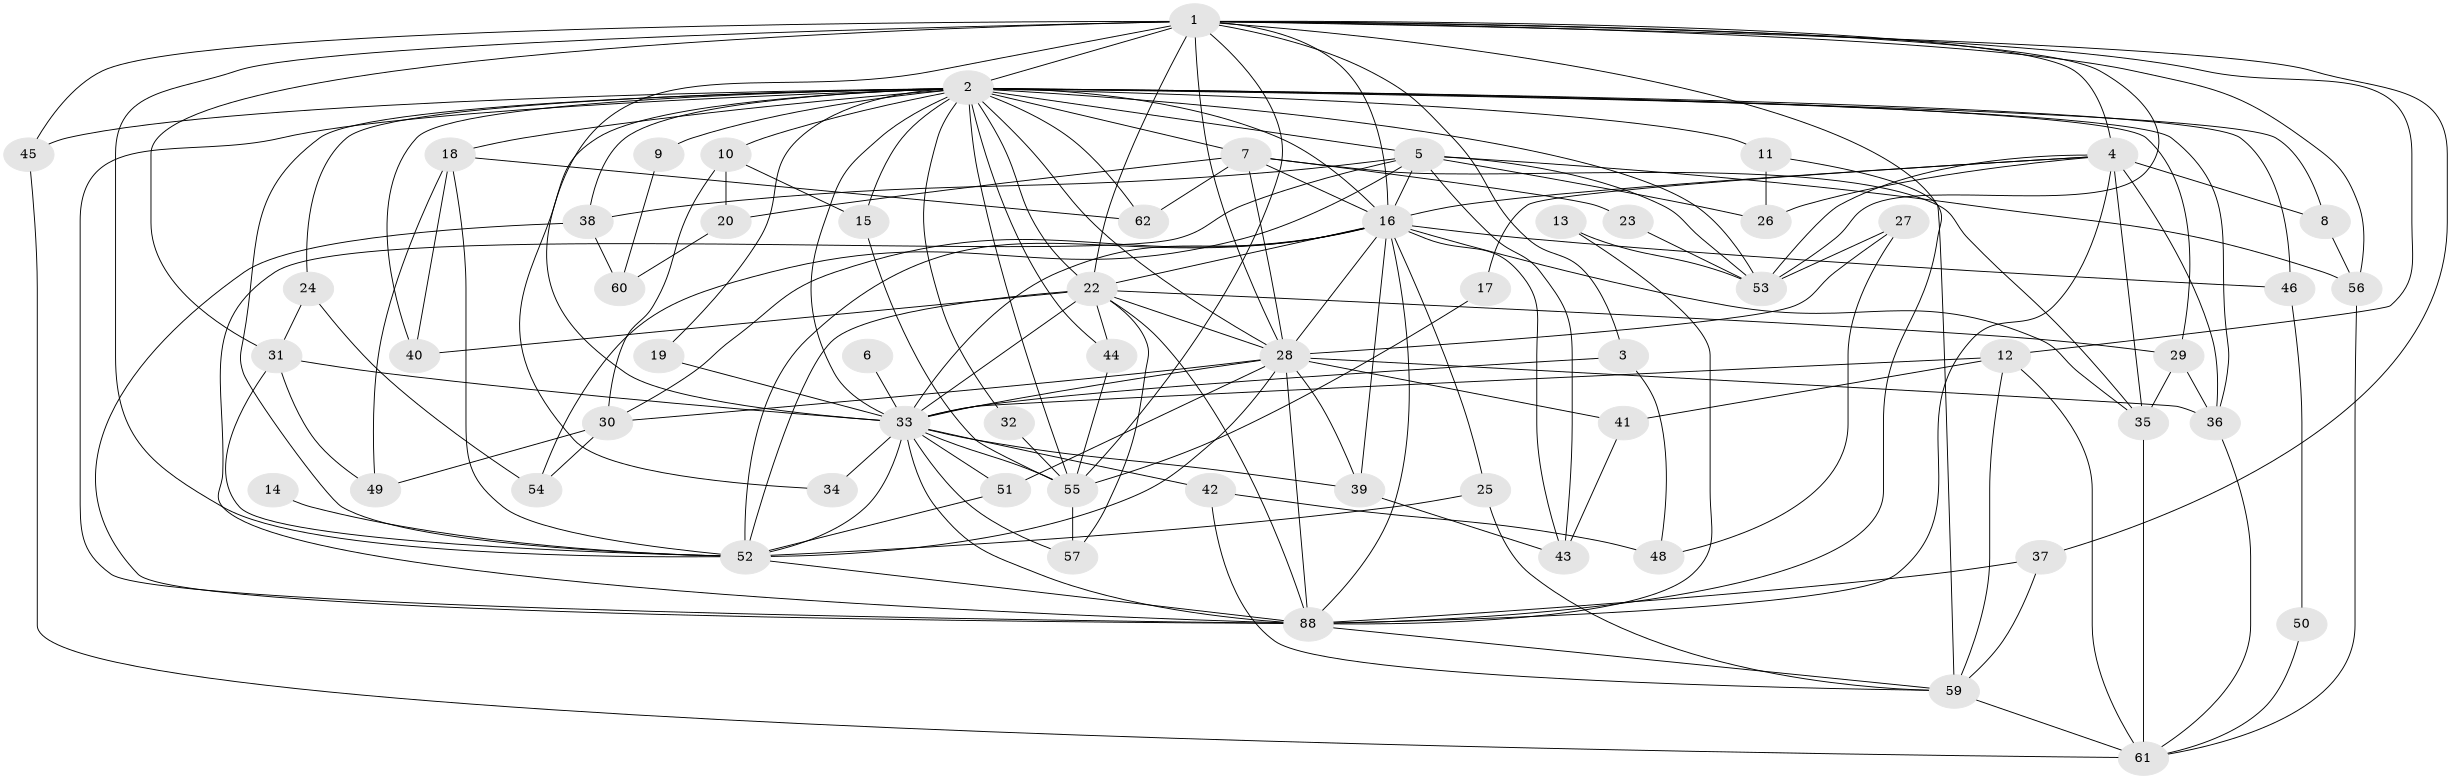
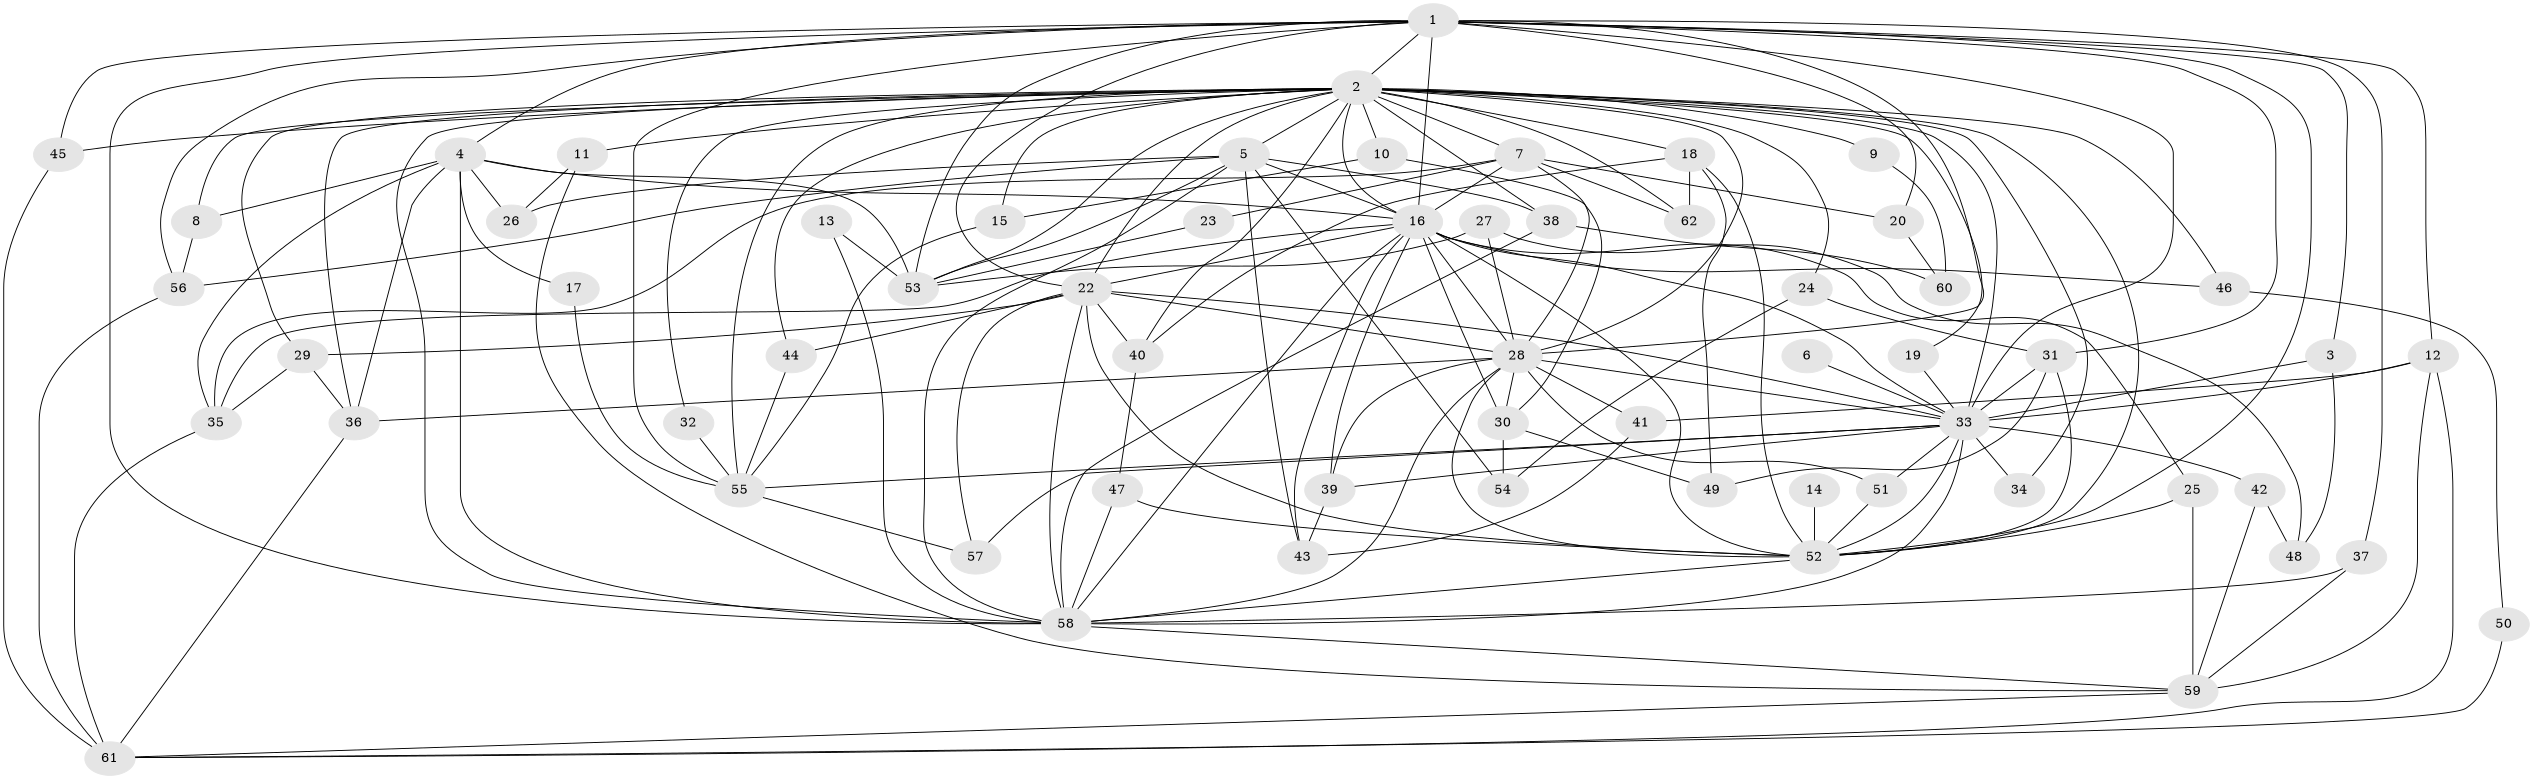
(726, 188) -> (1725, 63)
none -> (1117, 490)
(1308, 624) -> (1066, 624)
